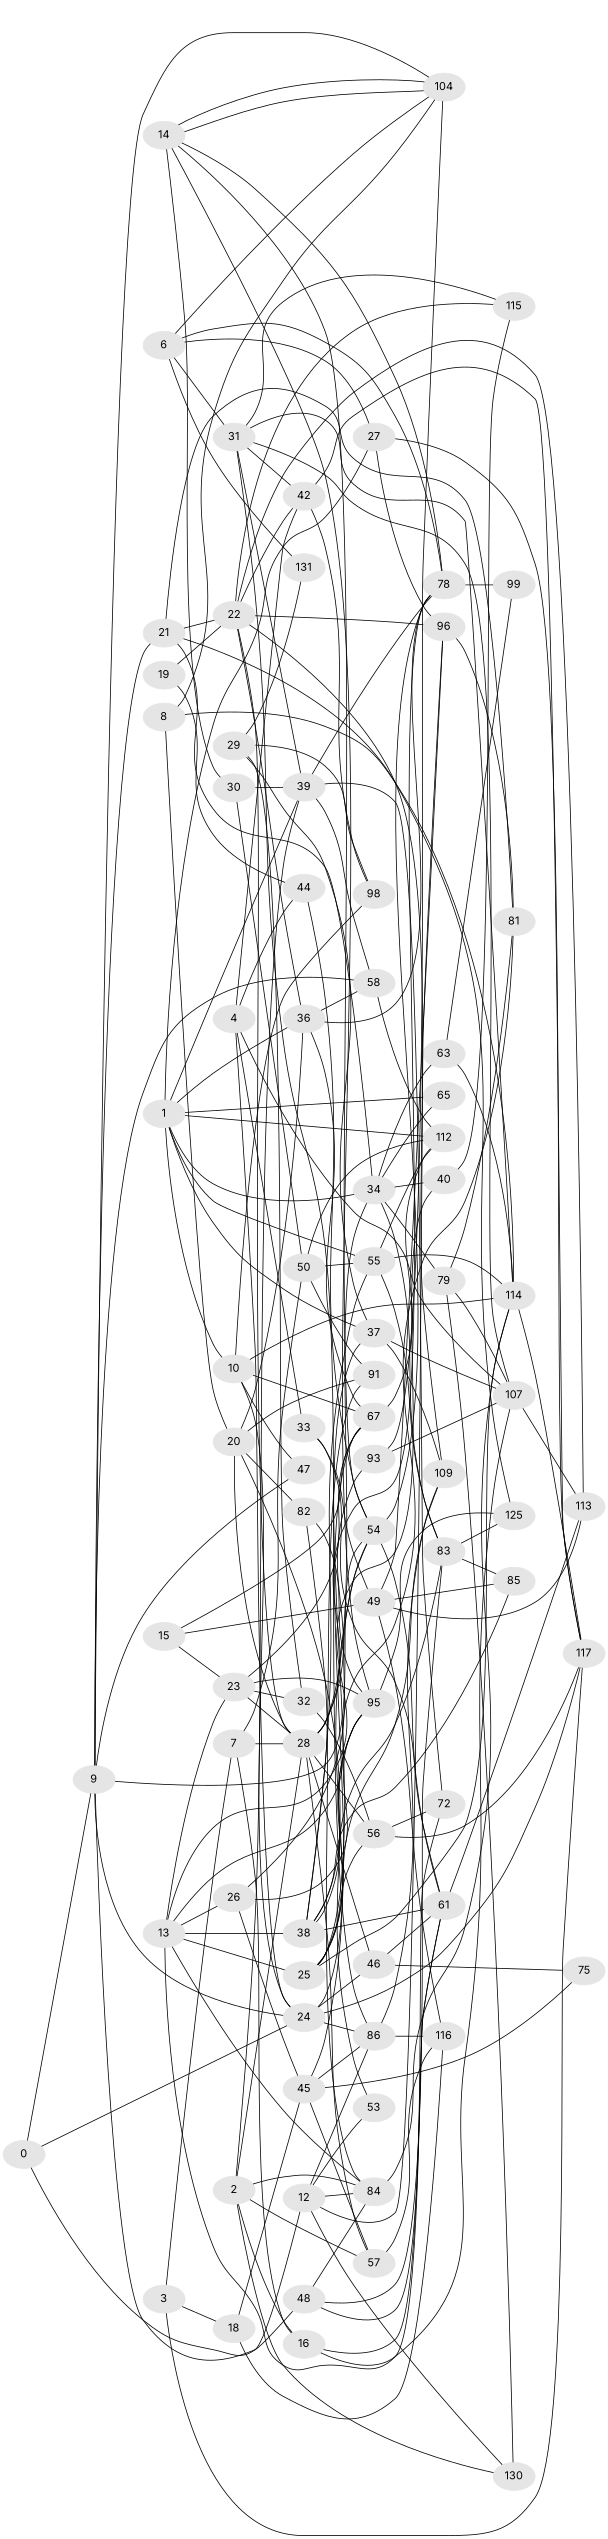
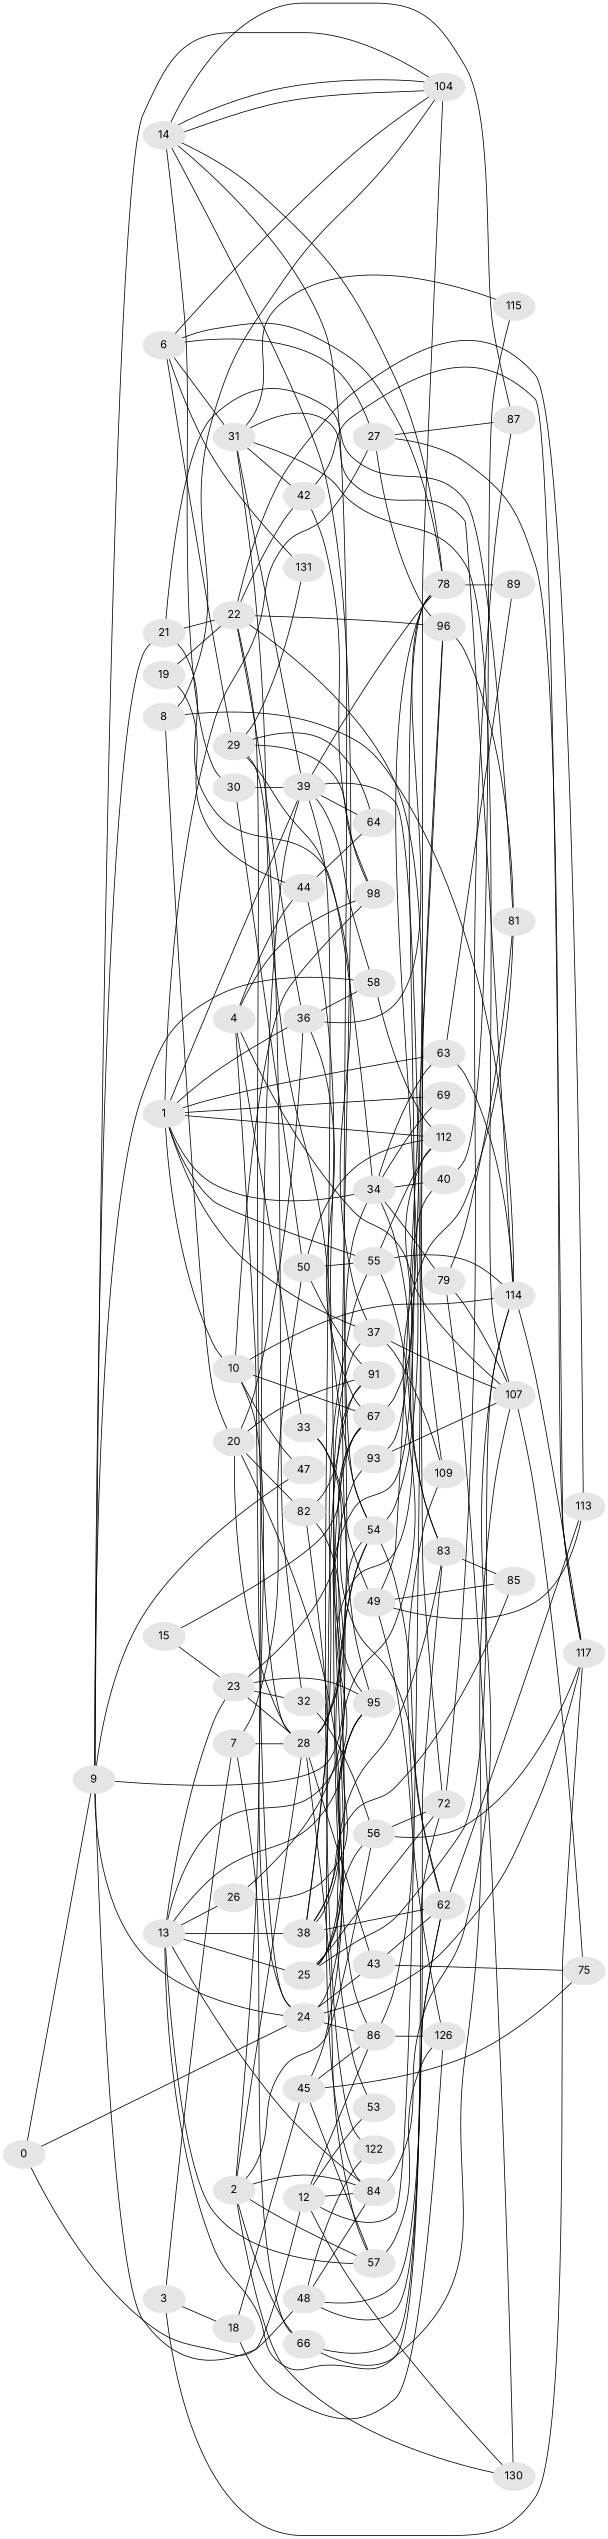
(299, 388) -> none
none -> (514, 420)
none -> (198, 546)
(514, 585) -> (514, 585)
none -> (374, 823)
(252, 843) -> (283, 943)
none -> (309, 1078)
(444, 1096) -> (444, 1096)
(543, 1440) -> (559, 1682)
none -> (339, 1444)
(514, 1516) -> none
(282, 1617) -> none
(383, 1754) -> (375, 1890)
(339, 1789) -> (315, 2049)
(444, 1906) -> (444, 1906)
(374, 1965) -> (374, 1965)
(270, 2002) -> none
(444, 2036) -> (444, 2036)
none -> (374, 2150)
none -> (192, 2158)
(304, 2344) -> (304, 2344)
